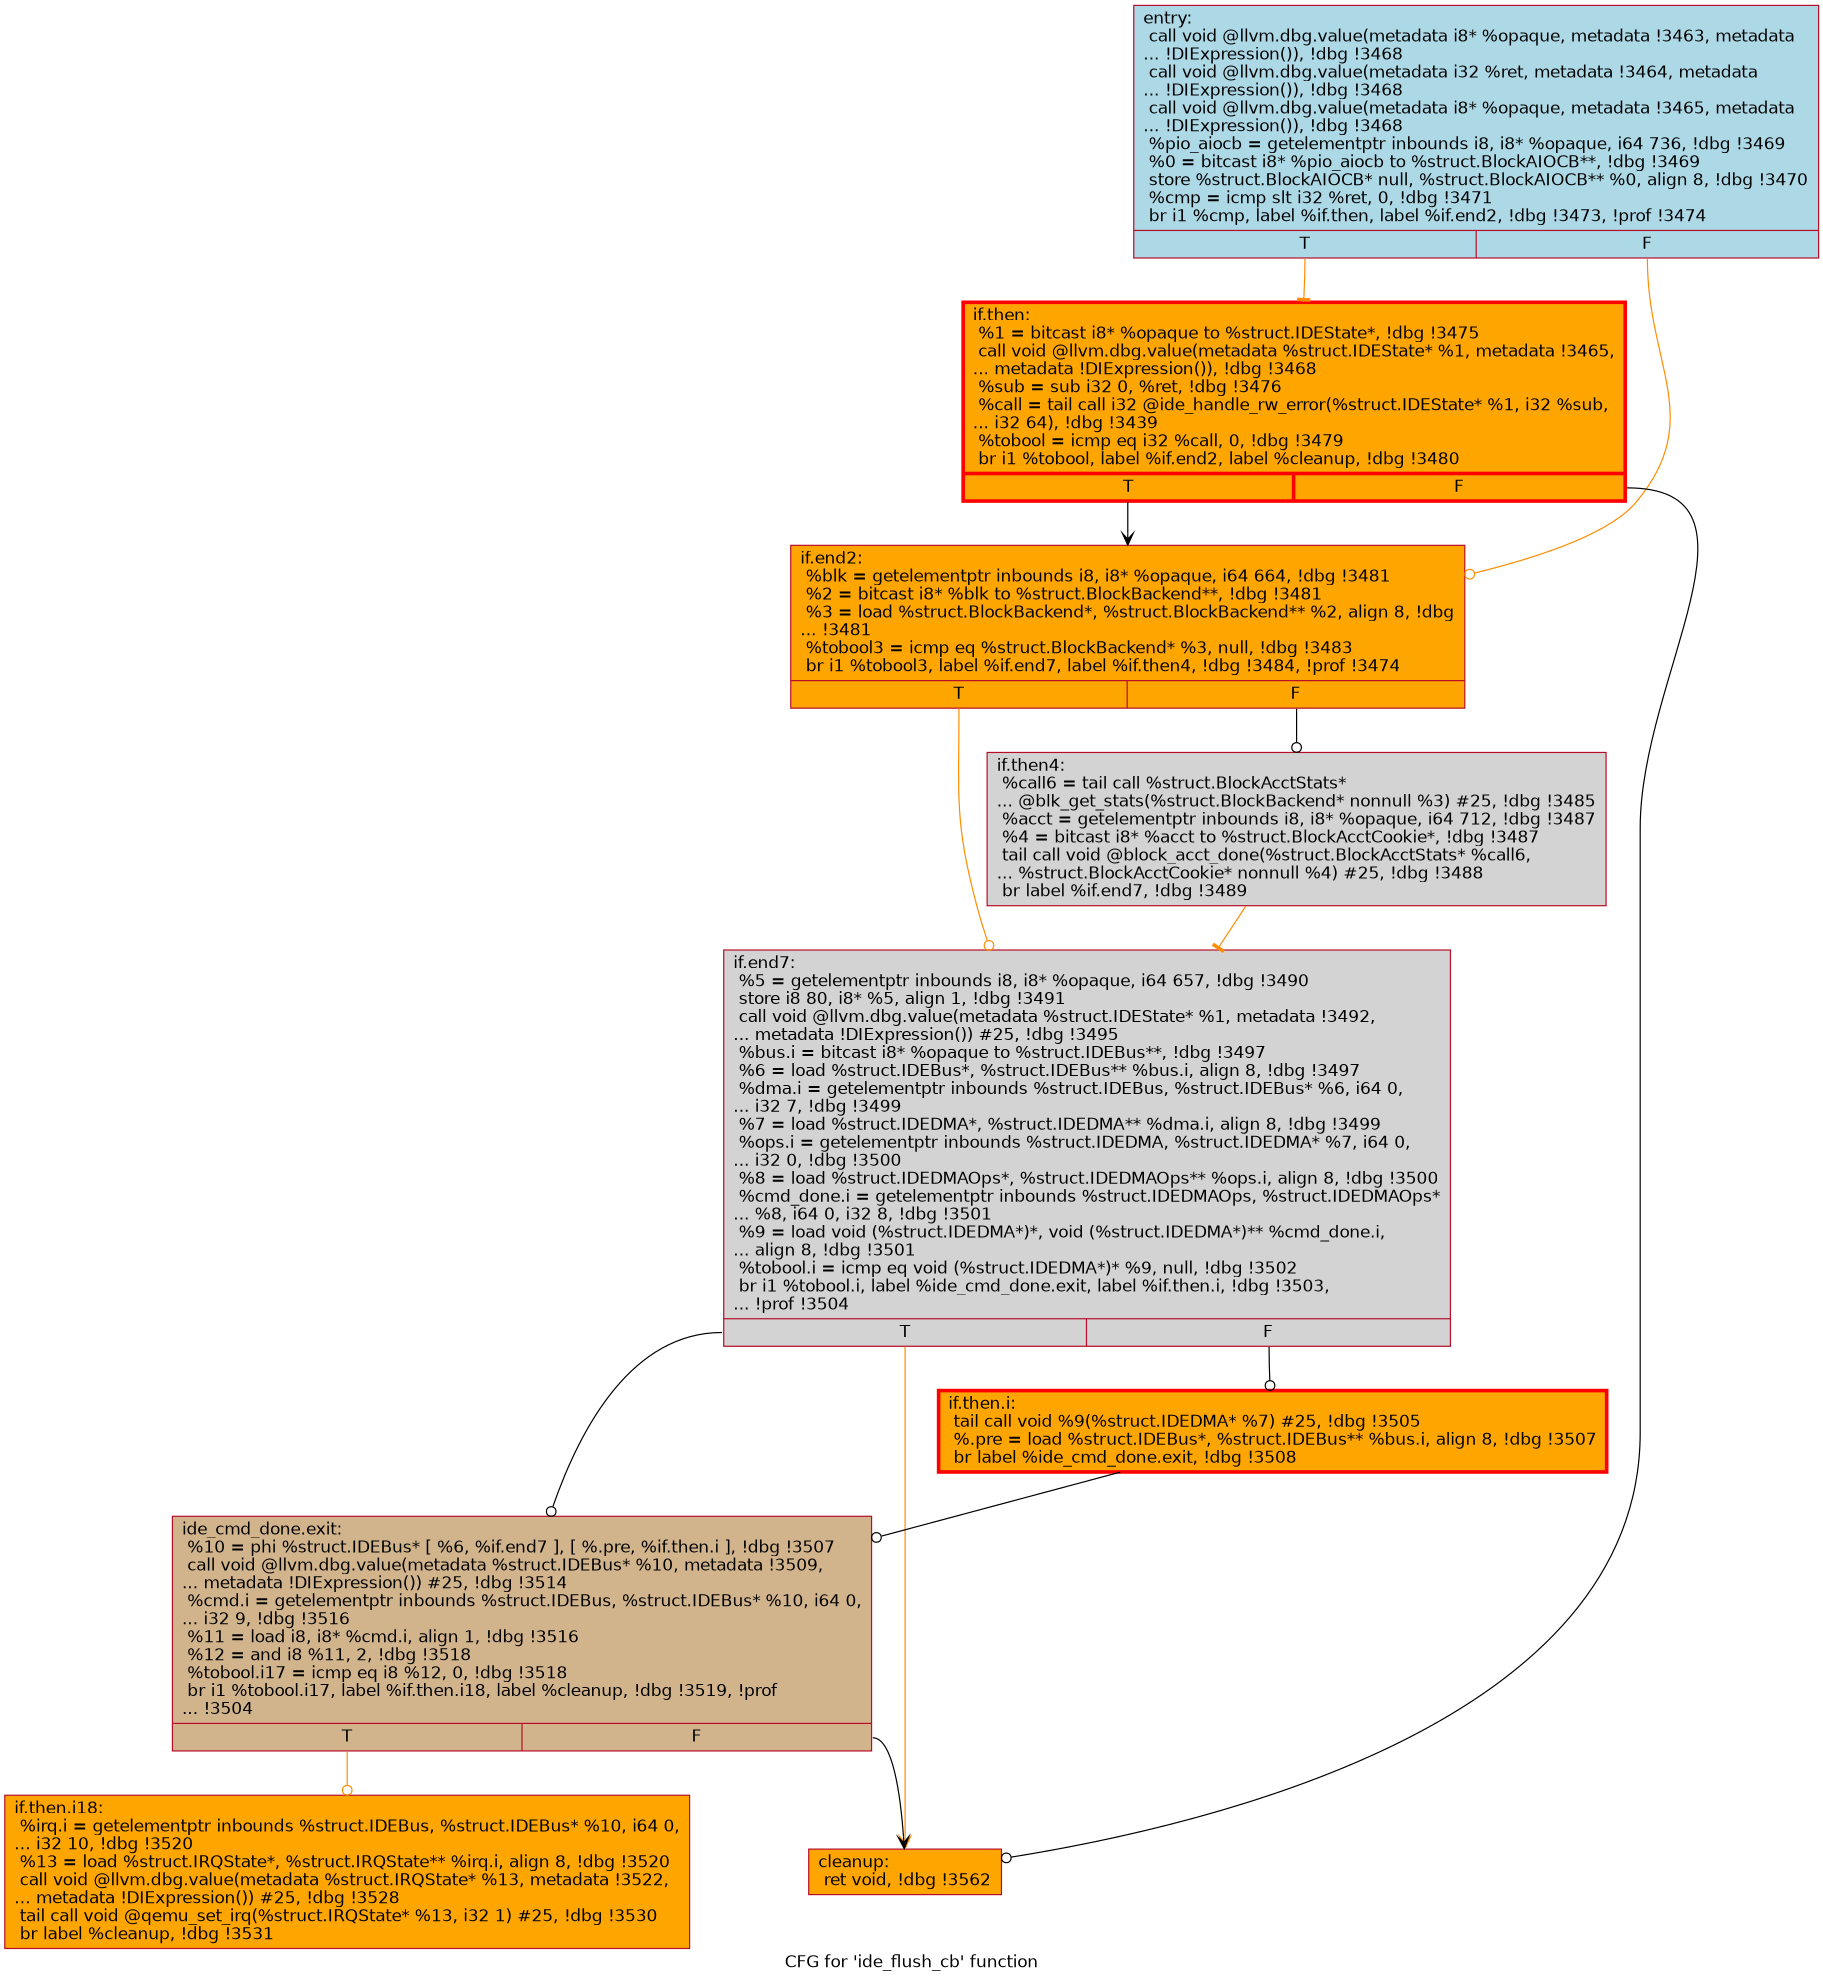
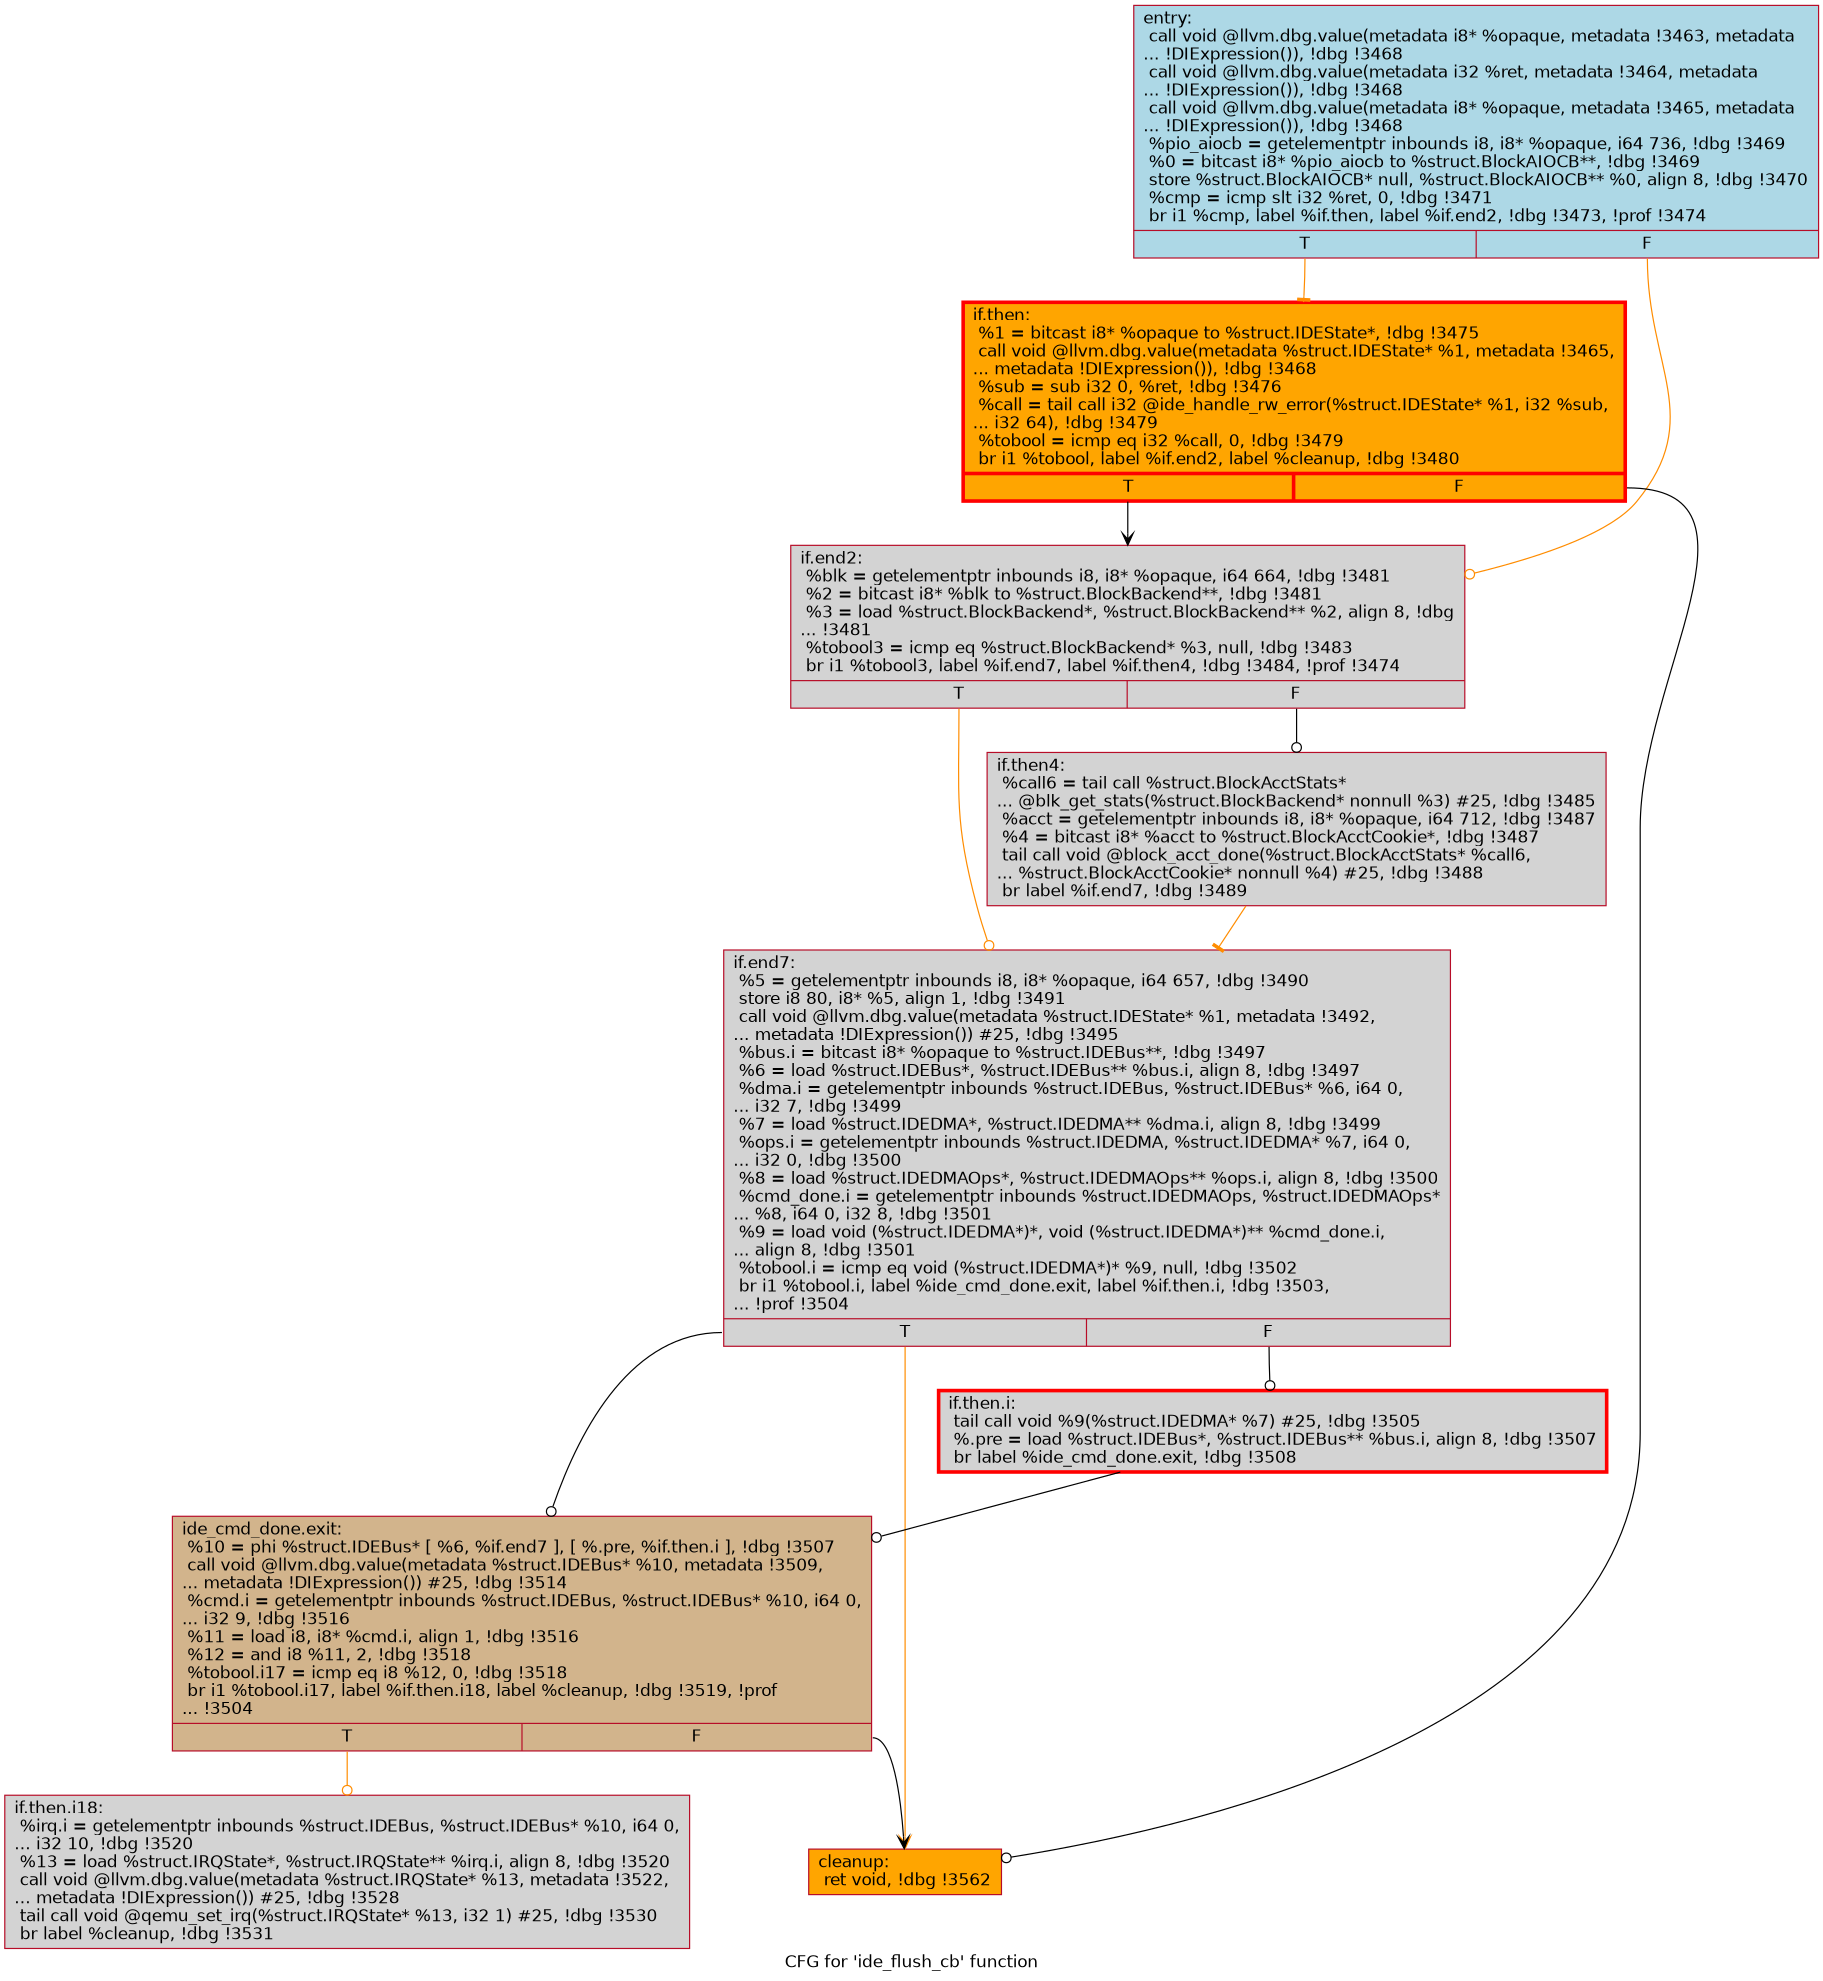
(1066, 423) -> (1066, 423)
(1128, 627) -> (1128, 627)
(1273, 1431) -> (1273, 1431)
(347, 1872) -> (347, 1872)
